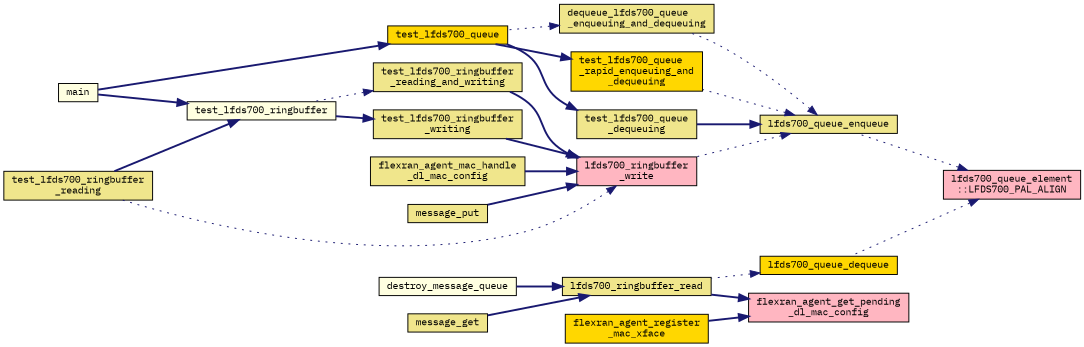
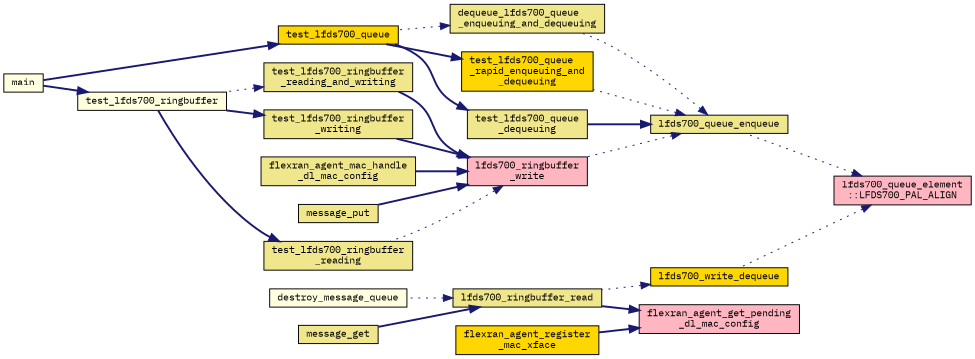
(172, 147) -> (207, 181)
(829, 265) -> (719, 277)
(535, 286) -> (425, 298)
